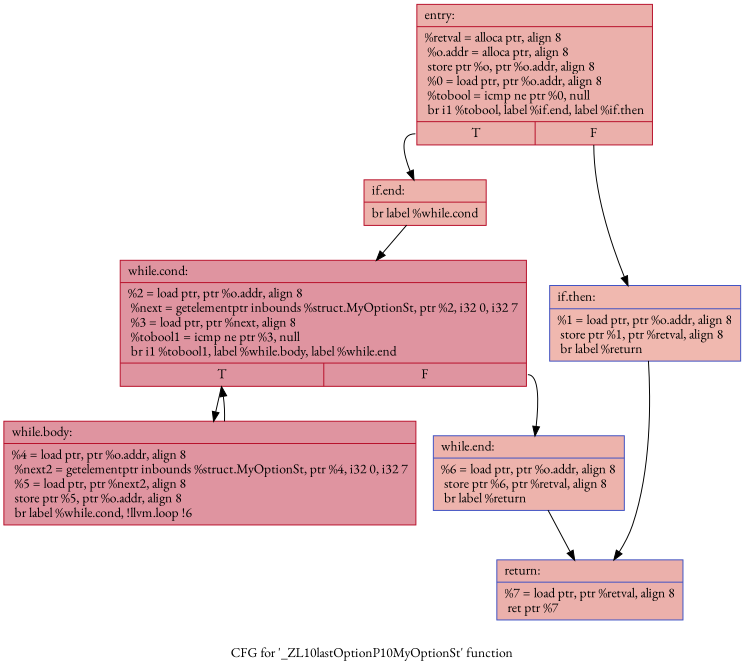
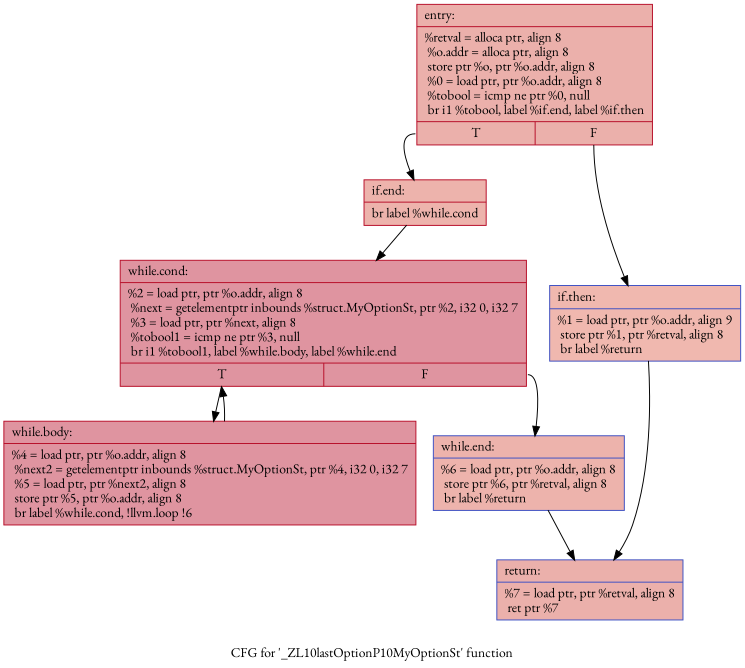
(645, 320) -> (645, 320)
